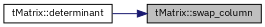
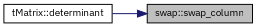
(204, 14) -> (200, 14)
